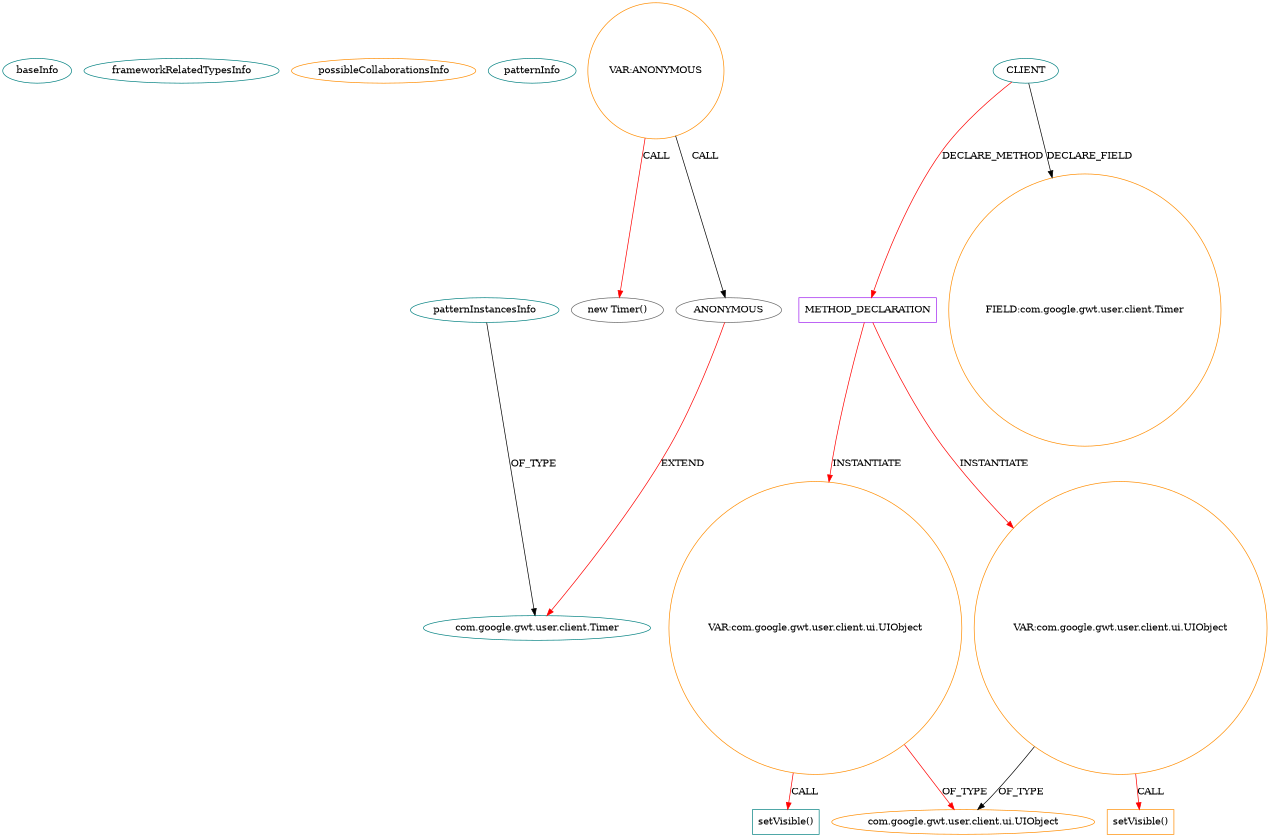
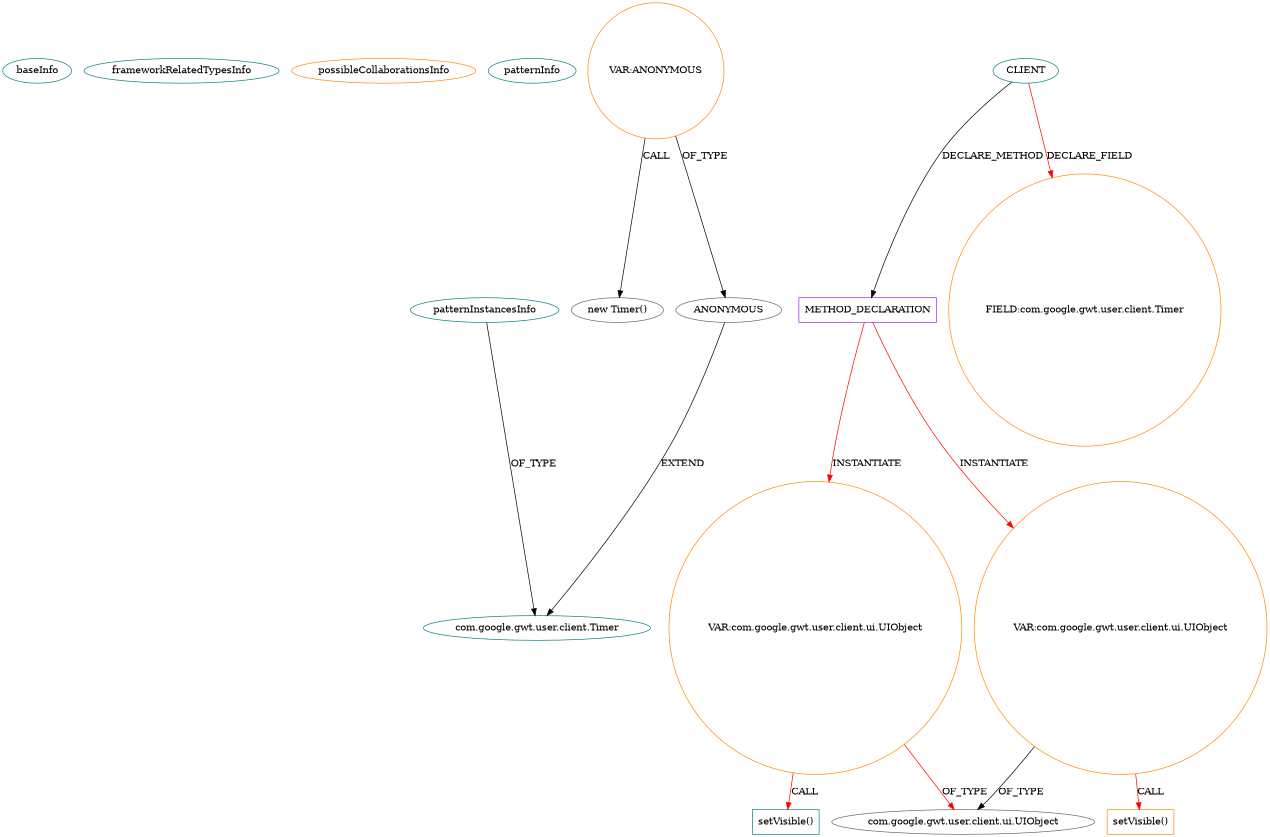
(1040, 127) -> (1040, 127)
(705, 156) -> (705, 156)
(926, 175) -> (926, 175)
(633, 214) -> (633, 214)
(652, 475) -> (652, 475)
(963, 822) -> (963, 822)
